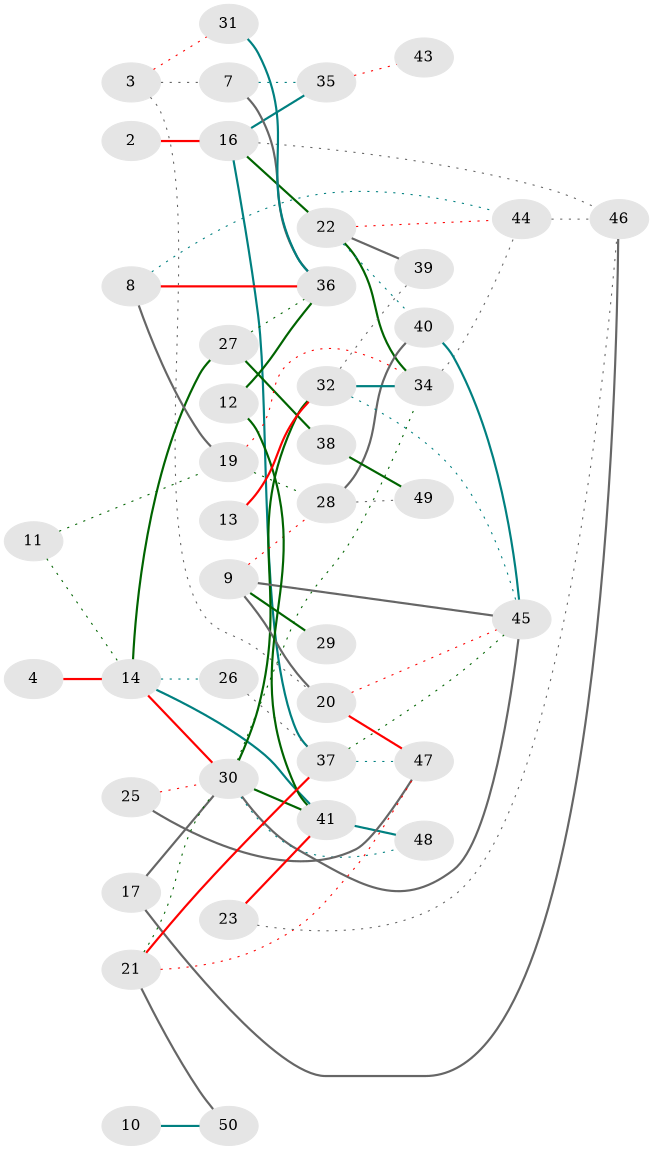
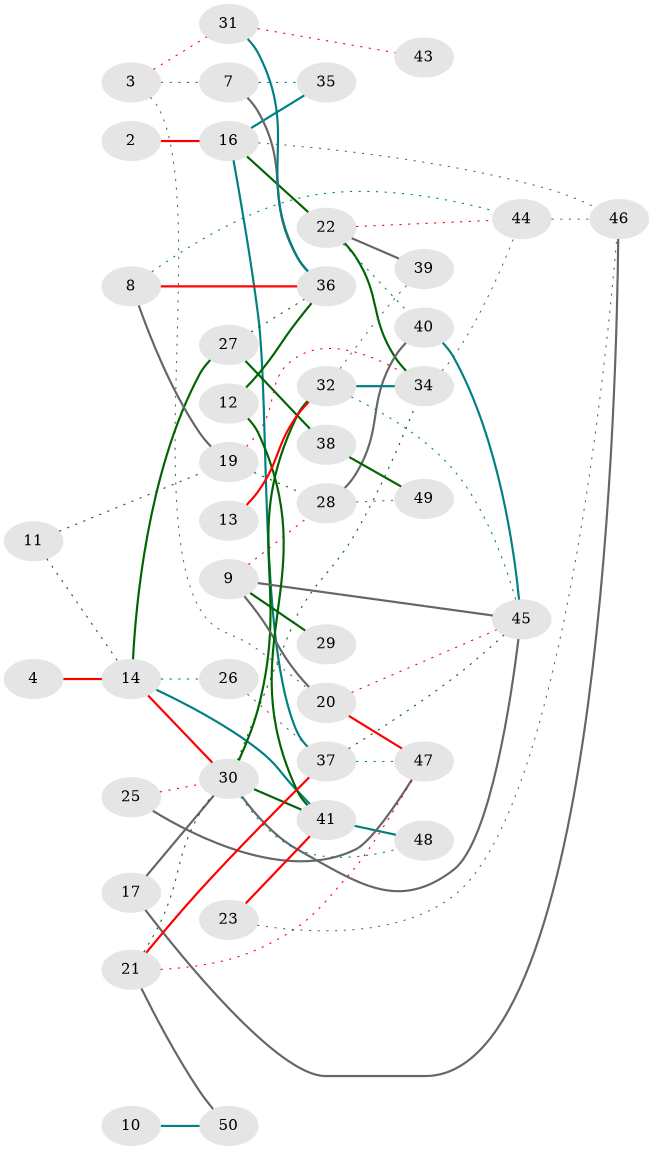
(375, 70) -> (327, 41)
